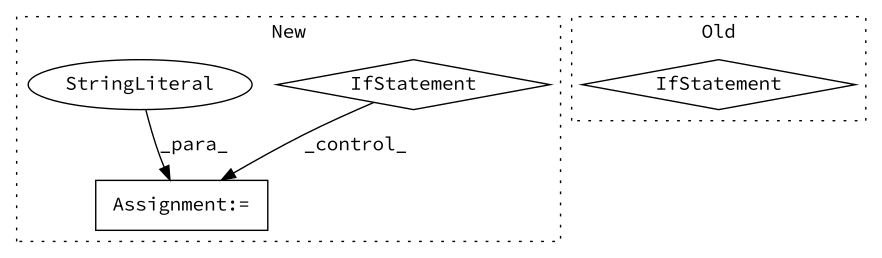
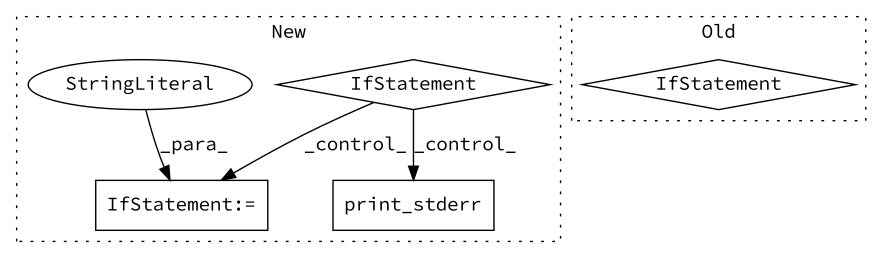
(182, 205) -> (182, 205)
none -> (413, 205)
